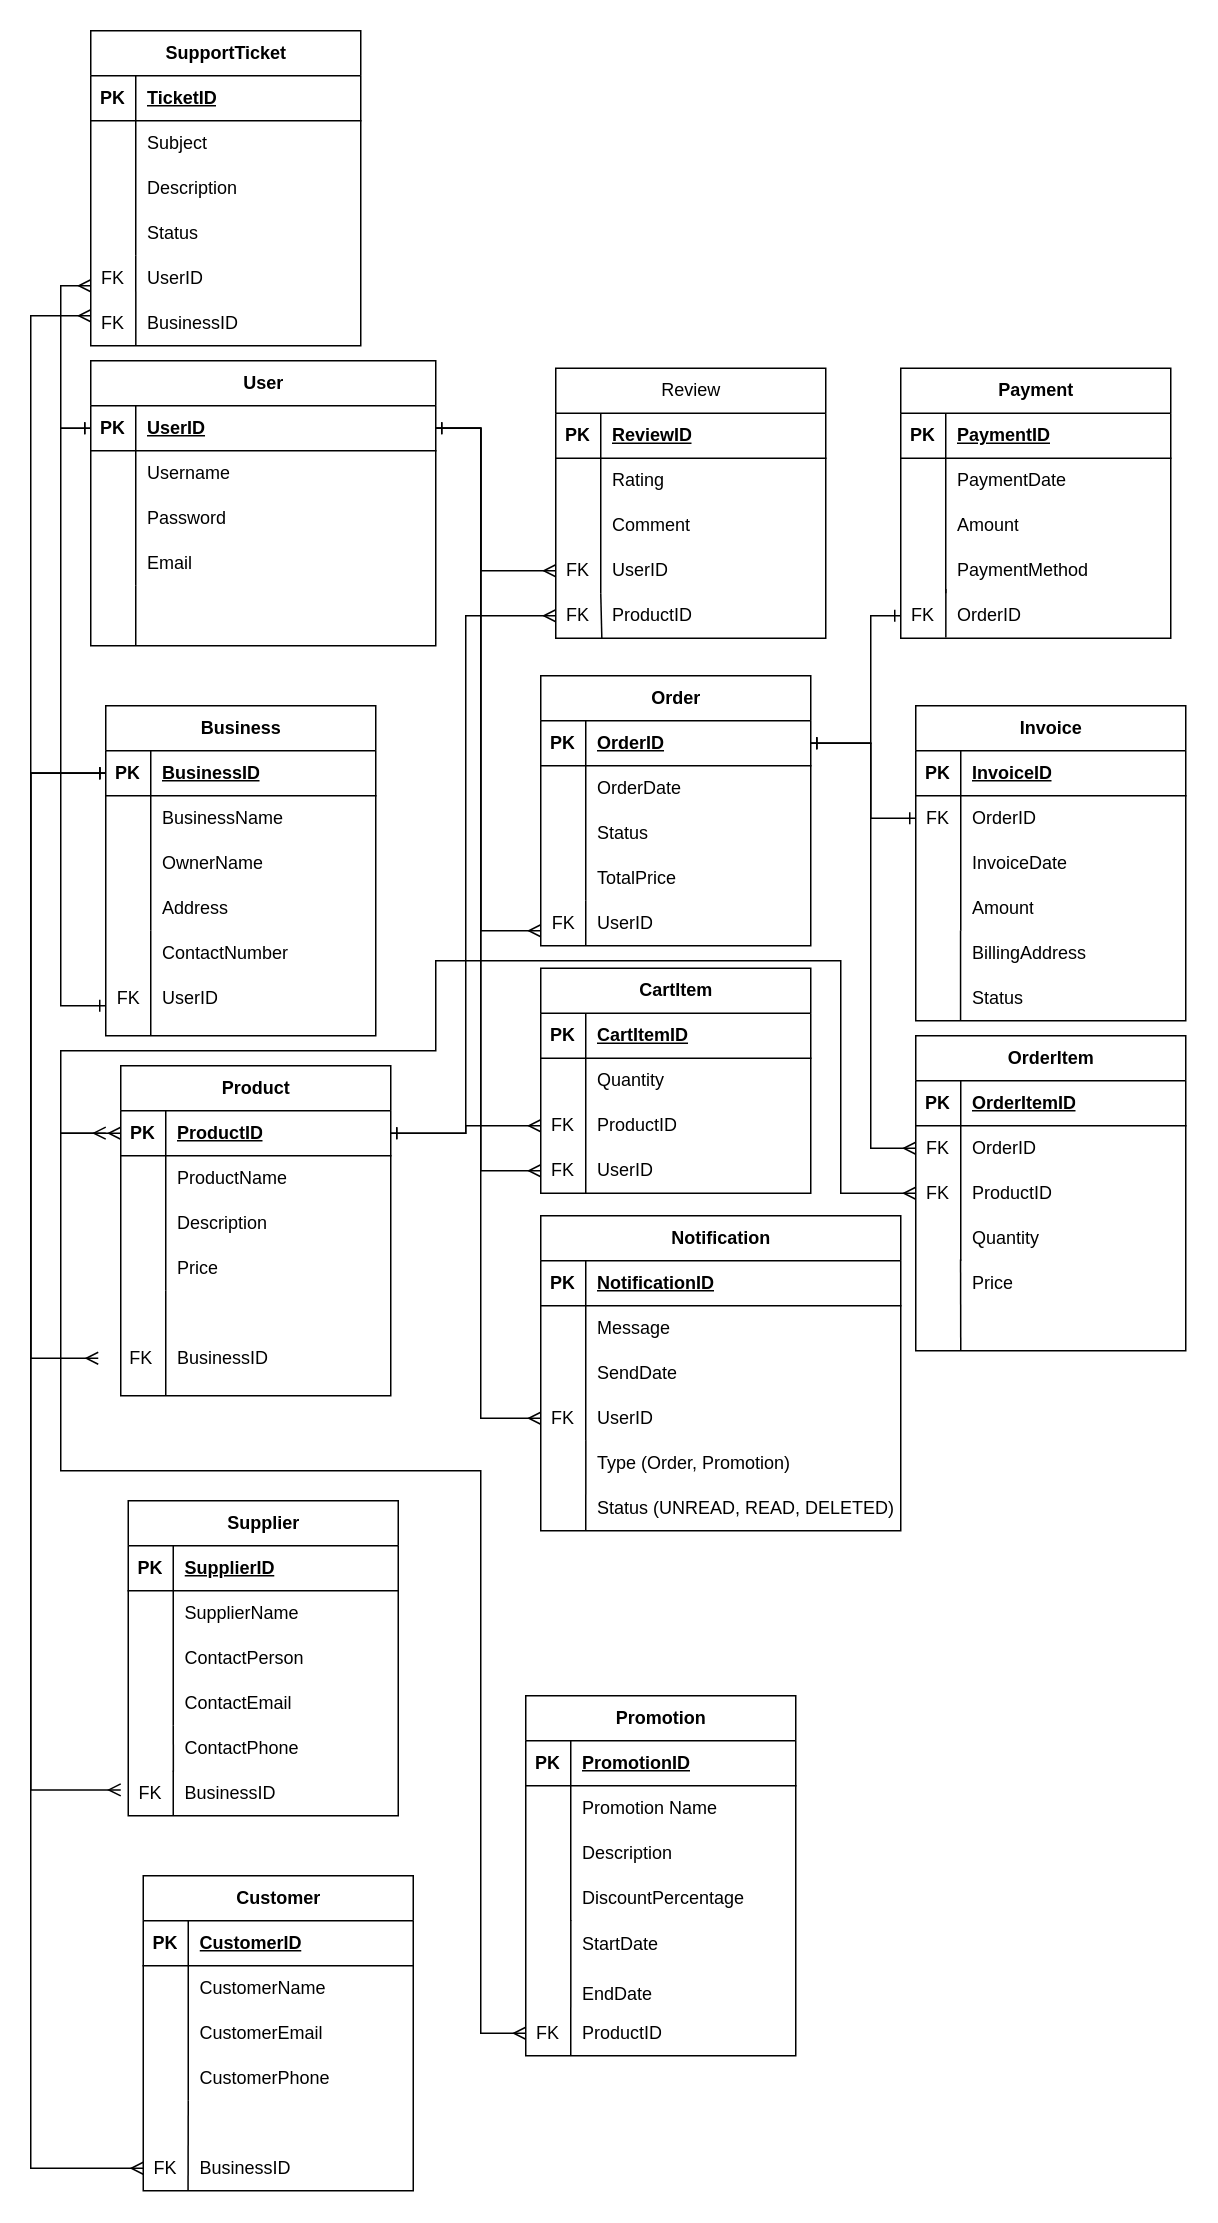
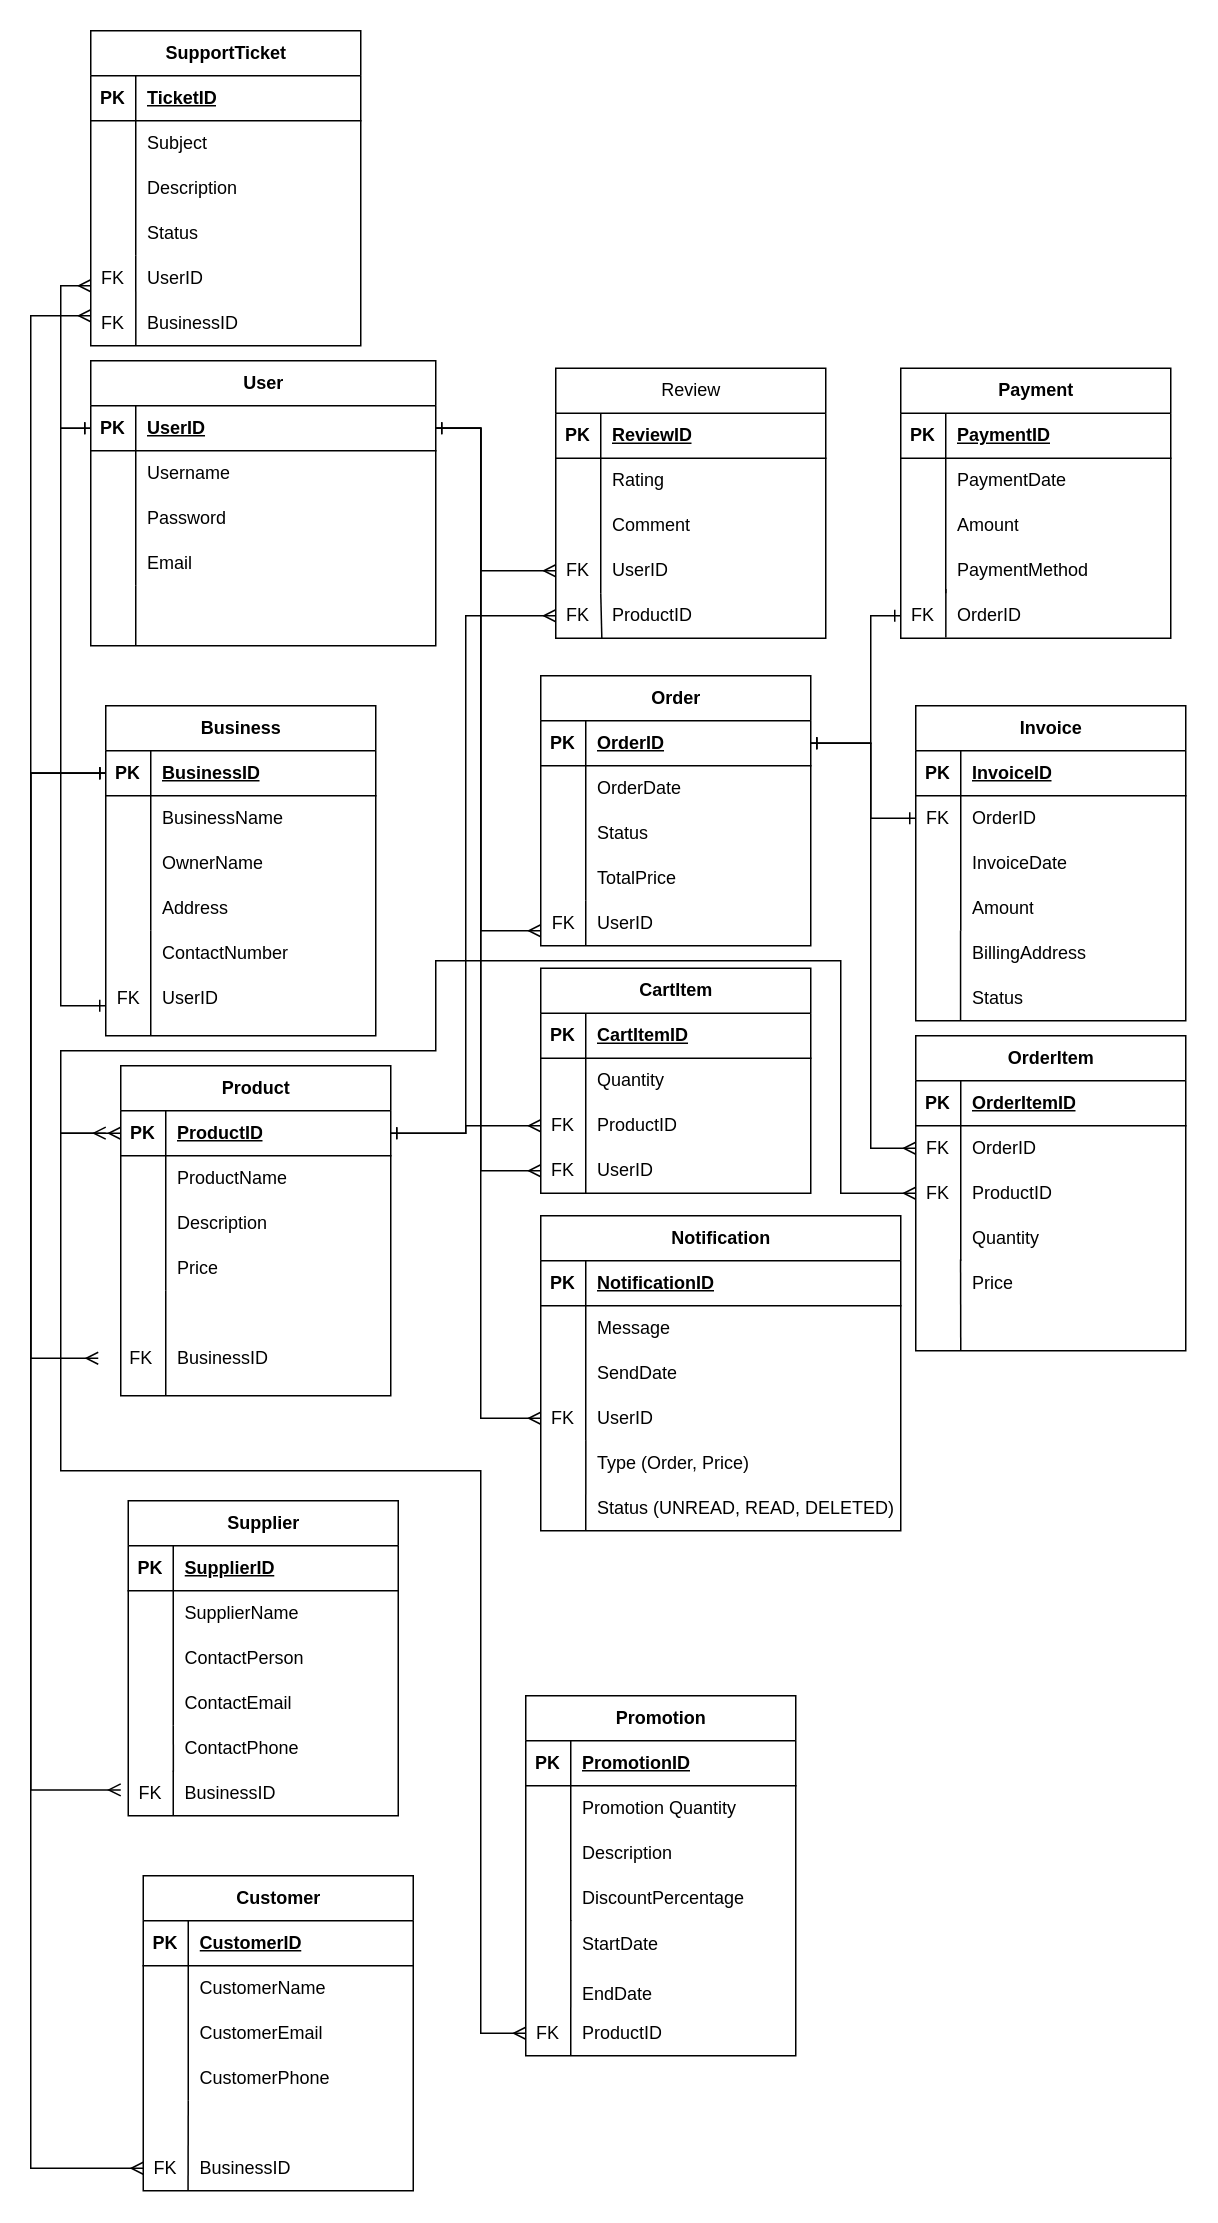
(704, 1463) -> (684, 1463)
(649, 1808) -> (666, 1808)
